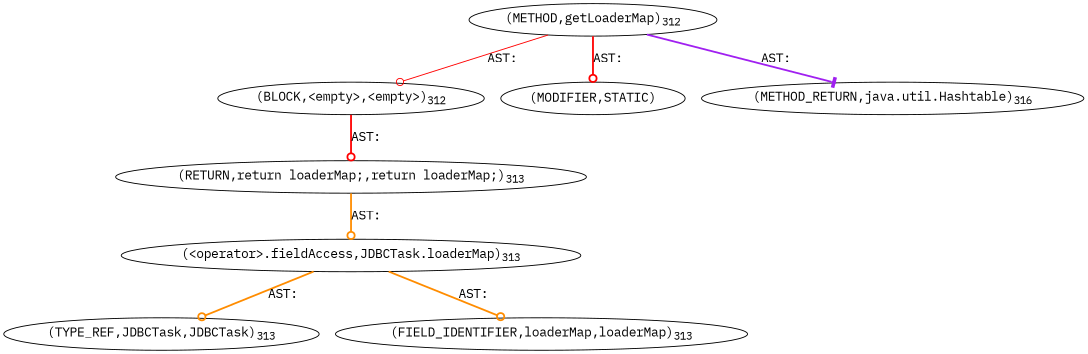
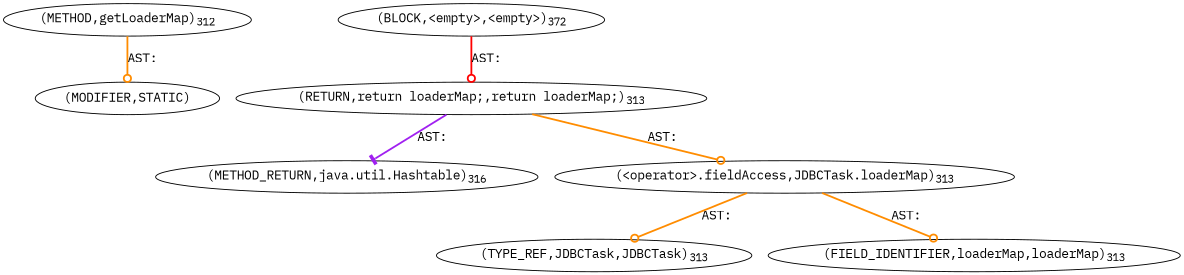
(593, 55) -> (127, 55)
(476, 58) -> none
(739, 58) -> (411, 136)
(437, 97) -> (557, 19)
